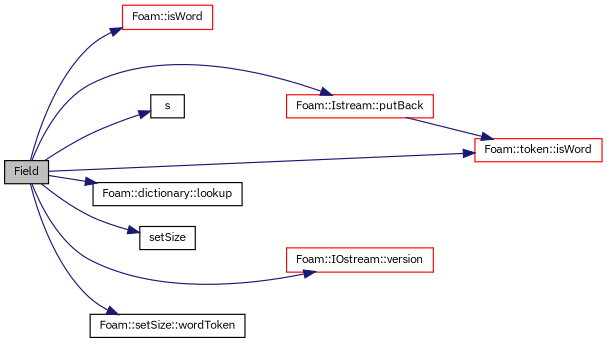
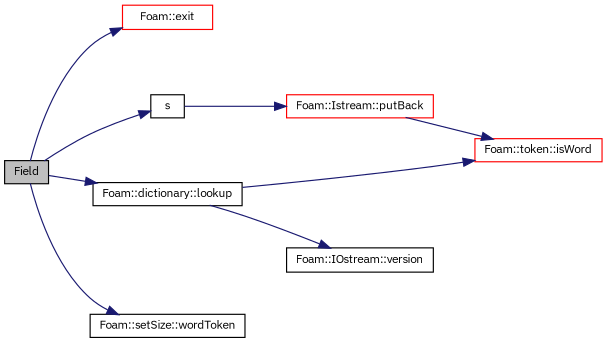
(168, 17) -> (168, 17)
(157, 66) -> (229, 106)
(256, 162) -> (353, 176)
(168, 238) -> none
(360, 260) -> (360, 260)
(147, 279) -> (265, 223)
